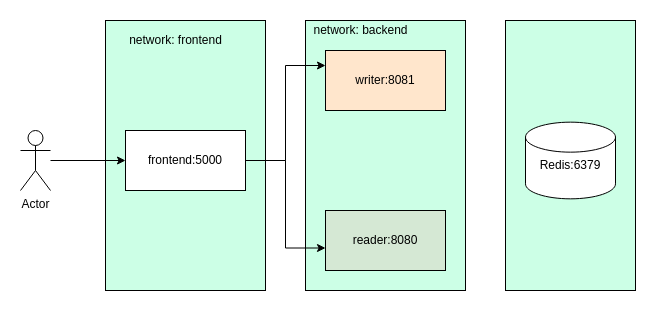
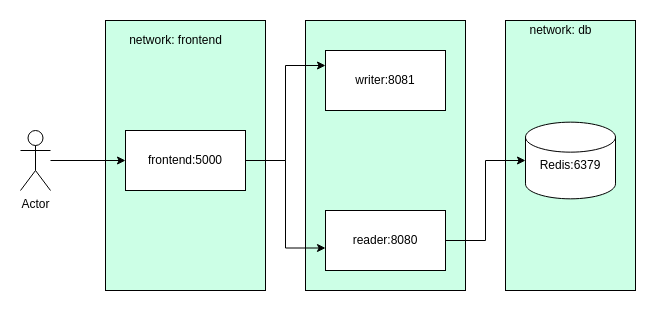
(361, 31) -> none
none -> (561, 31)
(386, 81) -> (386, 81)
none -> (486, 205)
(386, 241) -> (386, 241)
